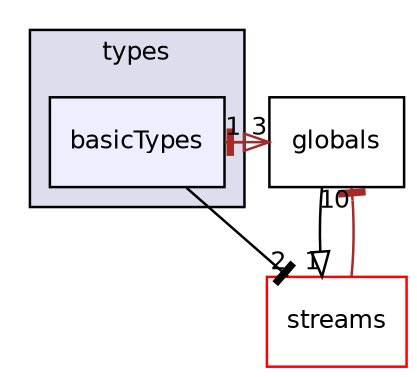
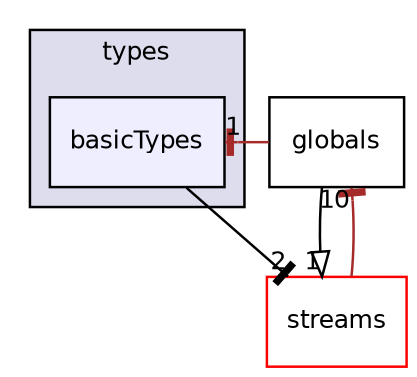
(234, 142) -> none
